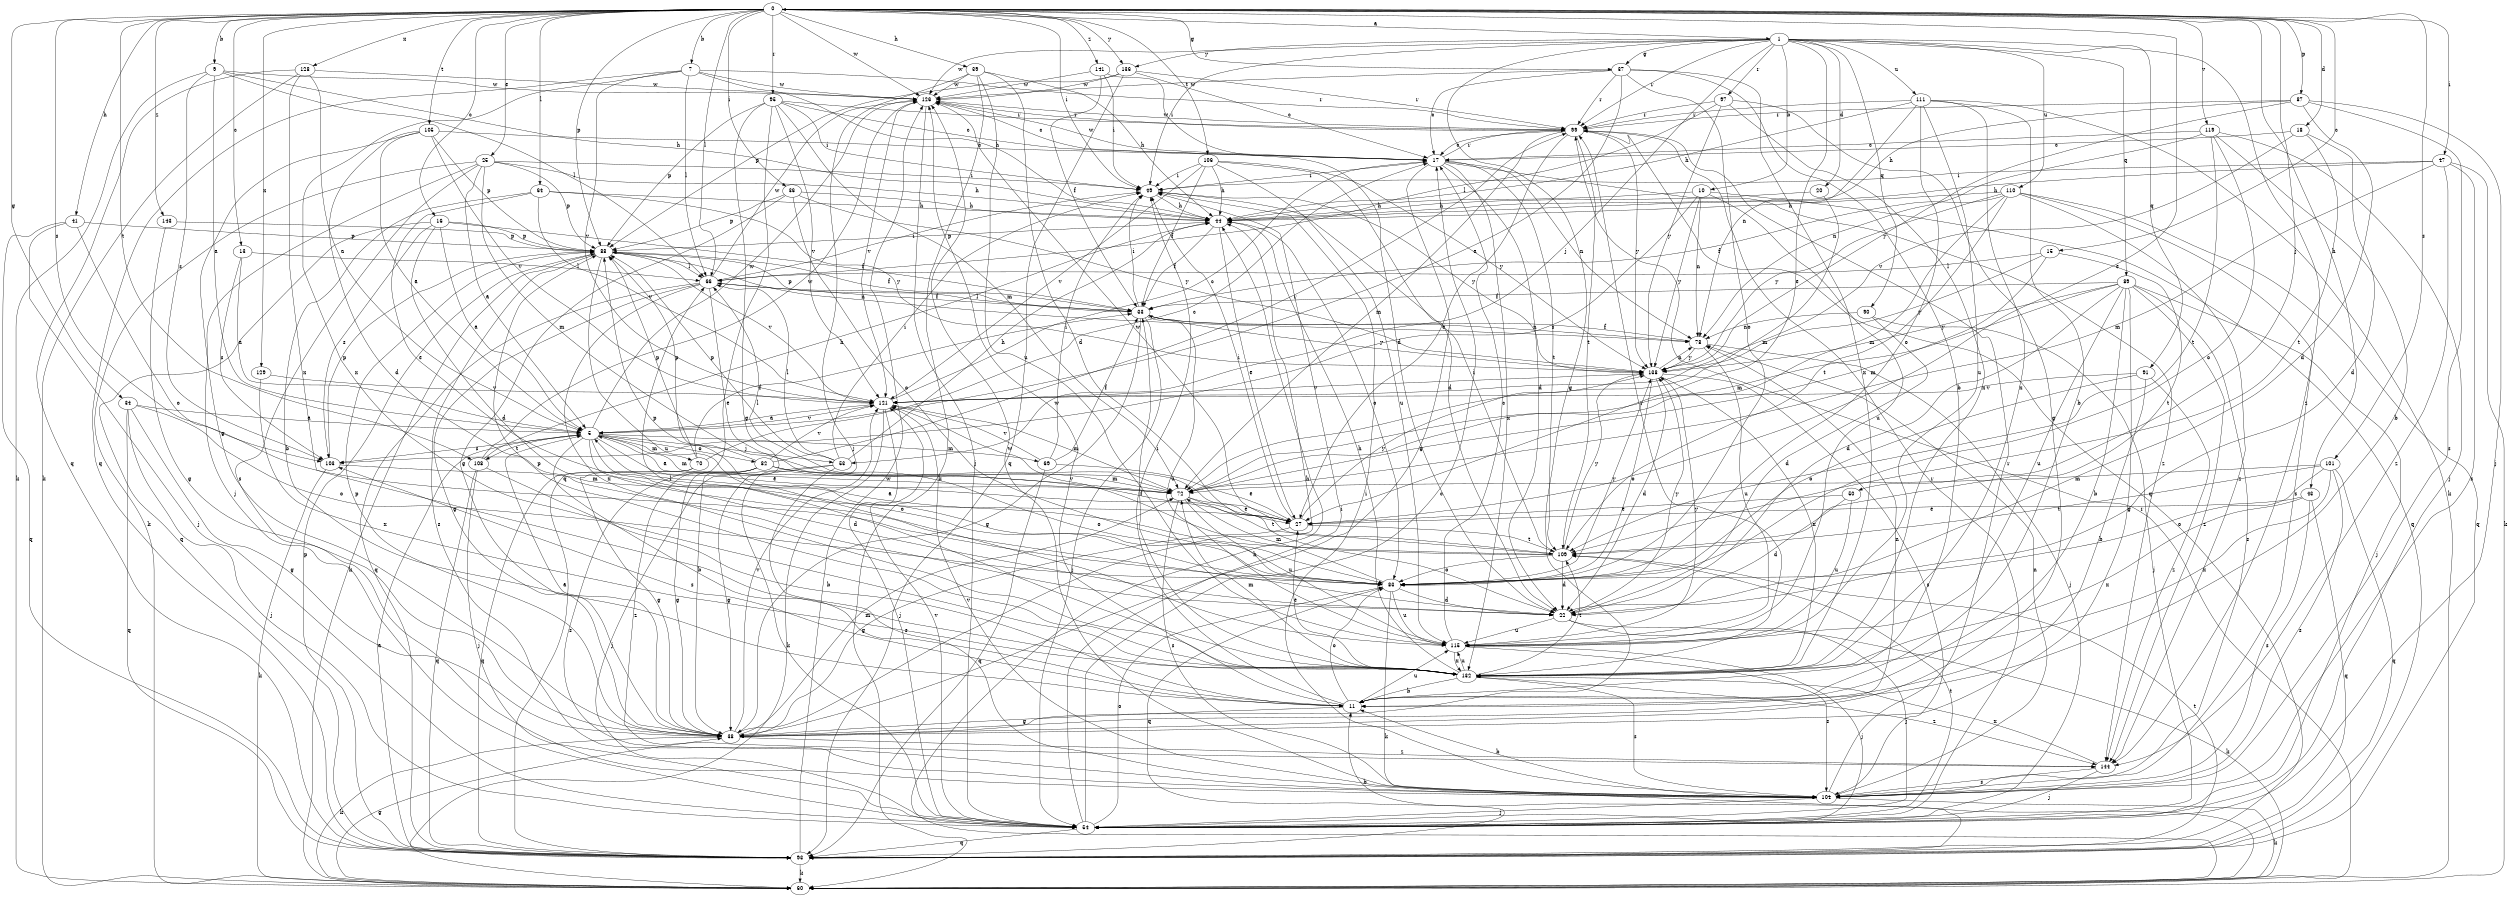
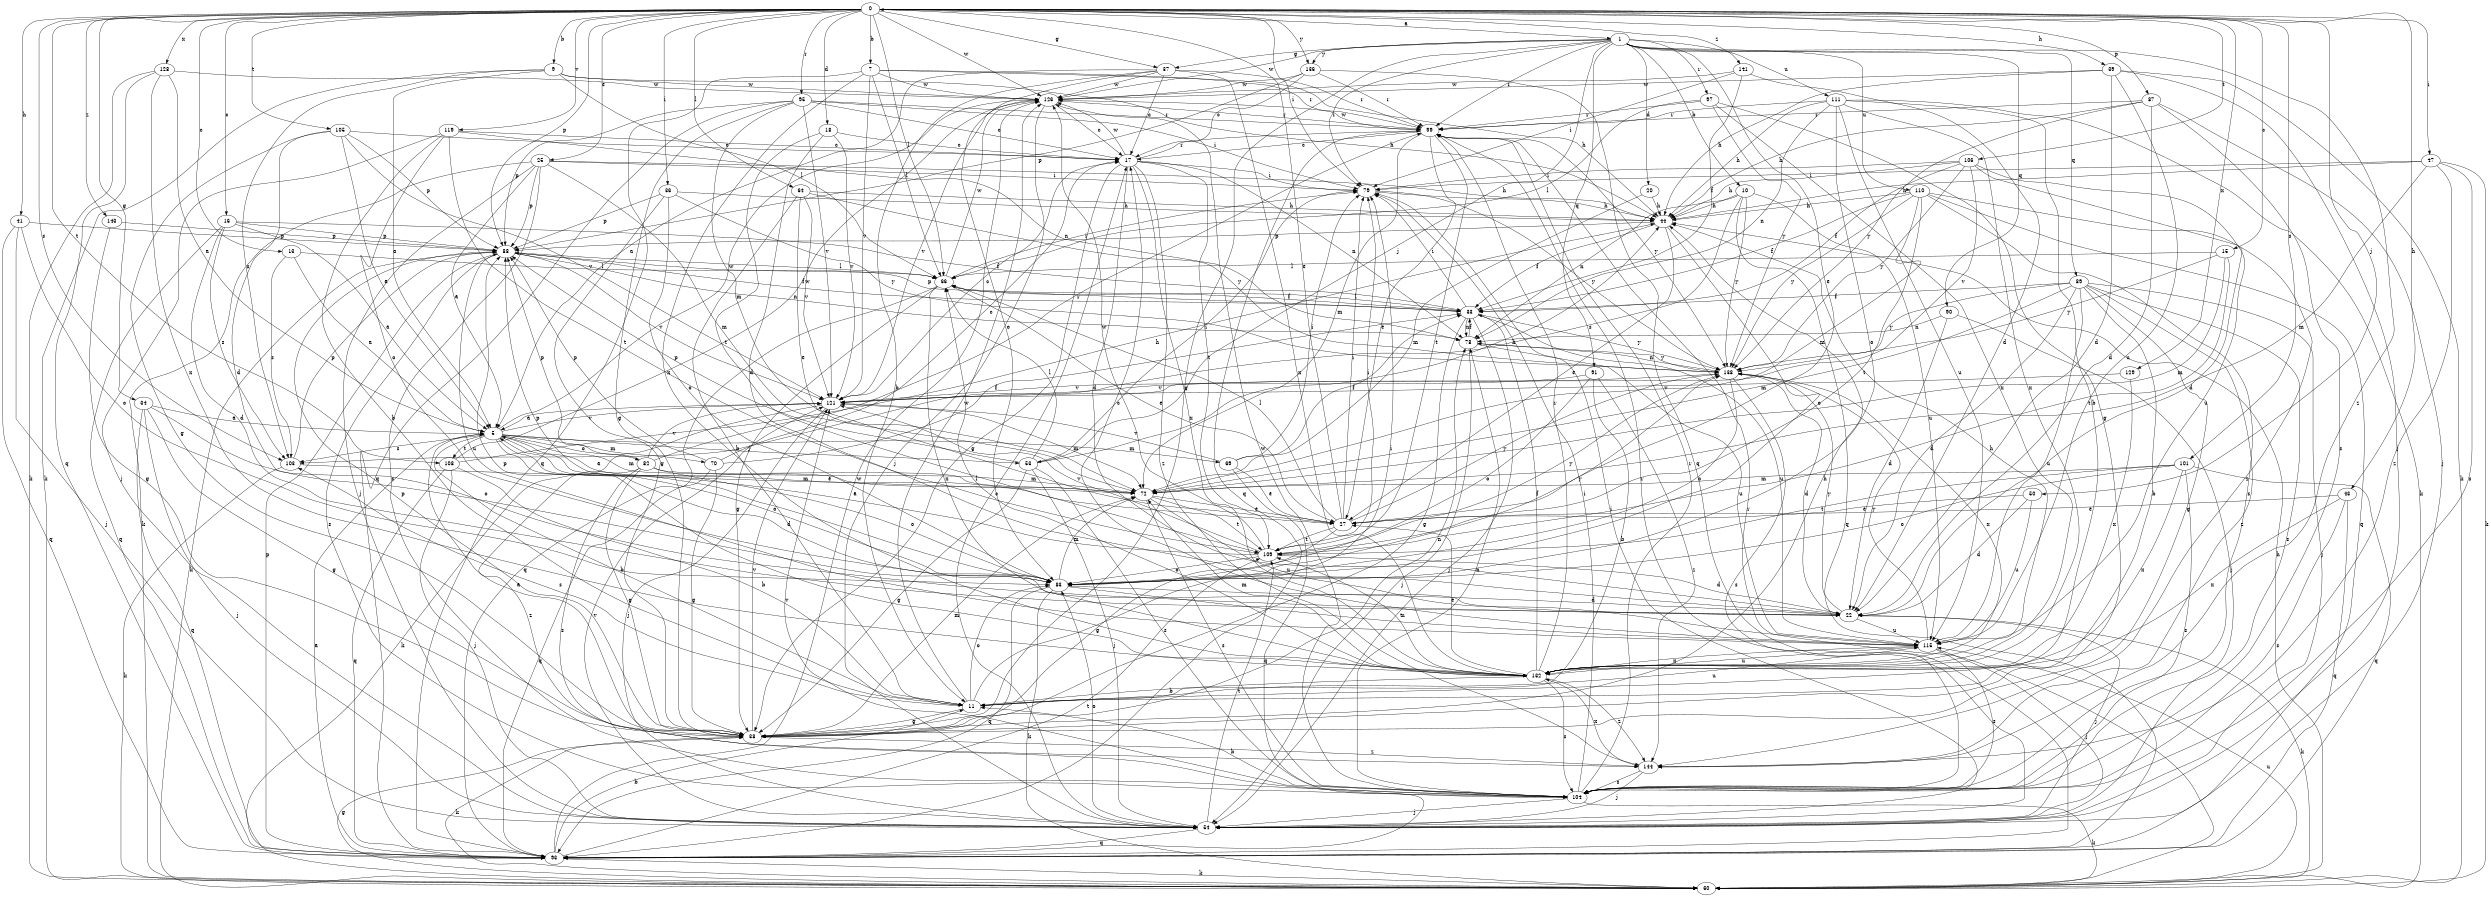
(1149, 191) -> (1367, 191)
none -> (2250, 871)
